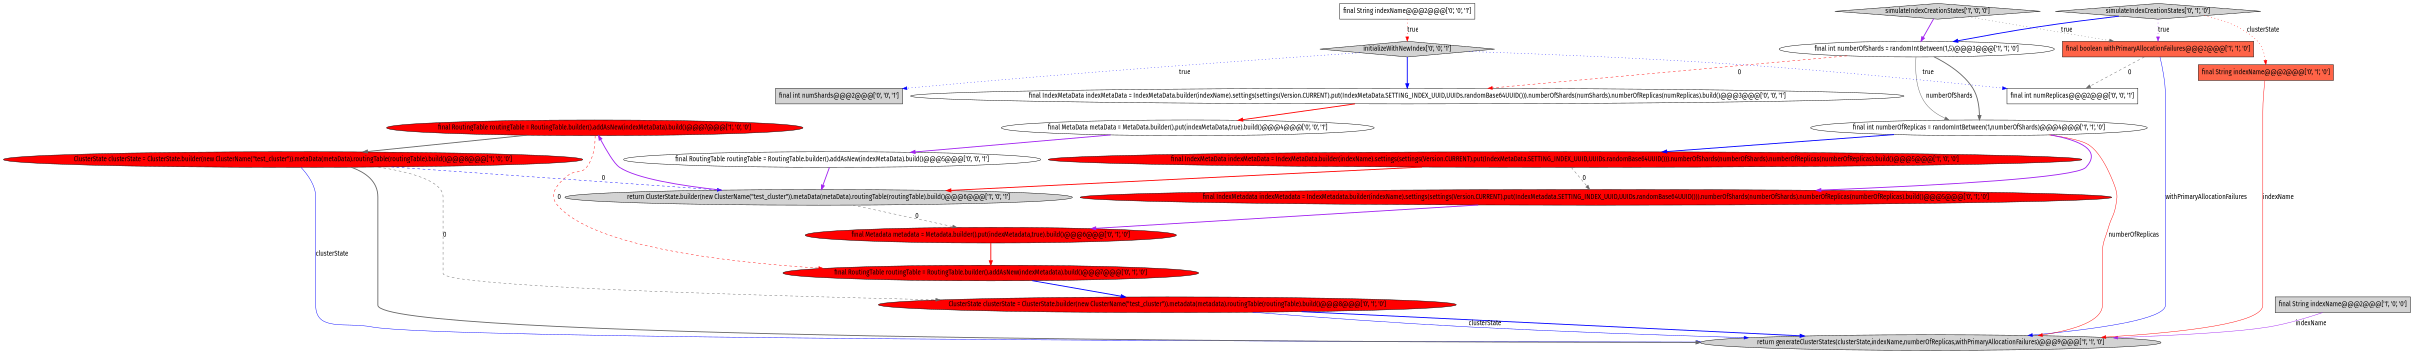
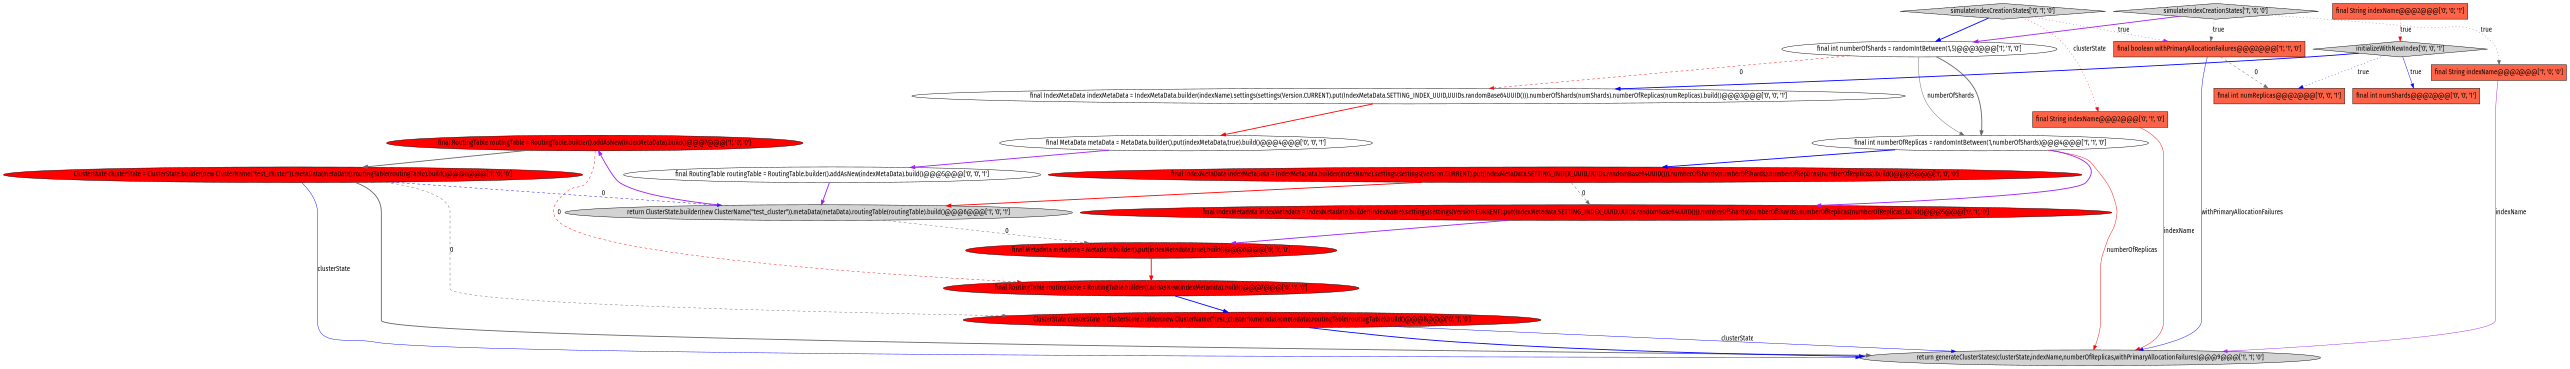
(1407, 11) -> (2400, 11)
none -> (2392, 25)
(1133, 69) -> (2407, 70)
(839, 96) -> (2416, 96)
(2072, 96) -> (2279, 96)
(2343, 305) -> (2499, 73)
